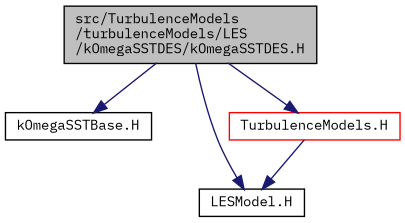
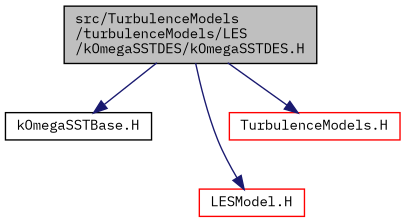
(288, 159) -> none
(252, 203) -> (252, 203)
